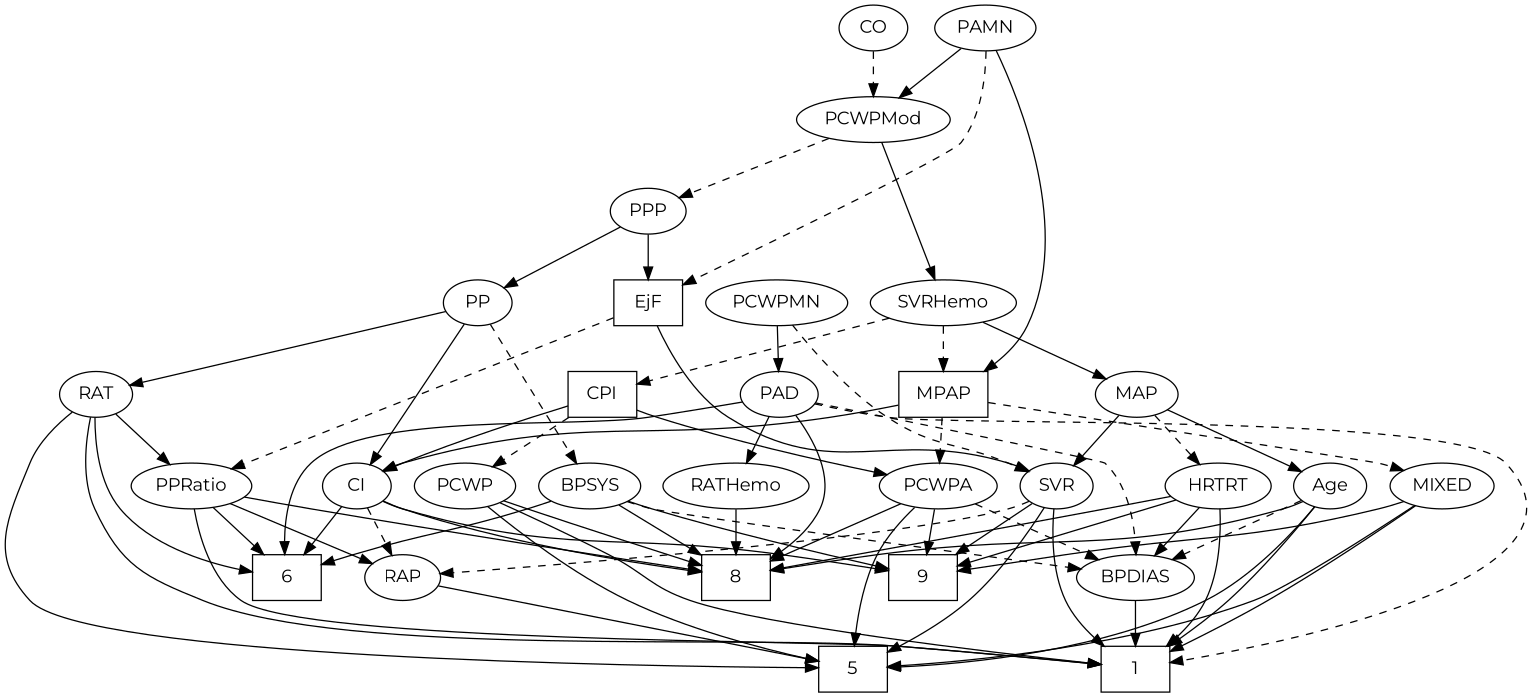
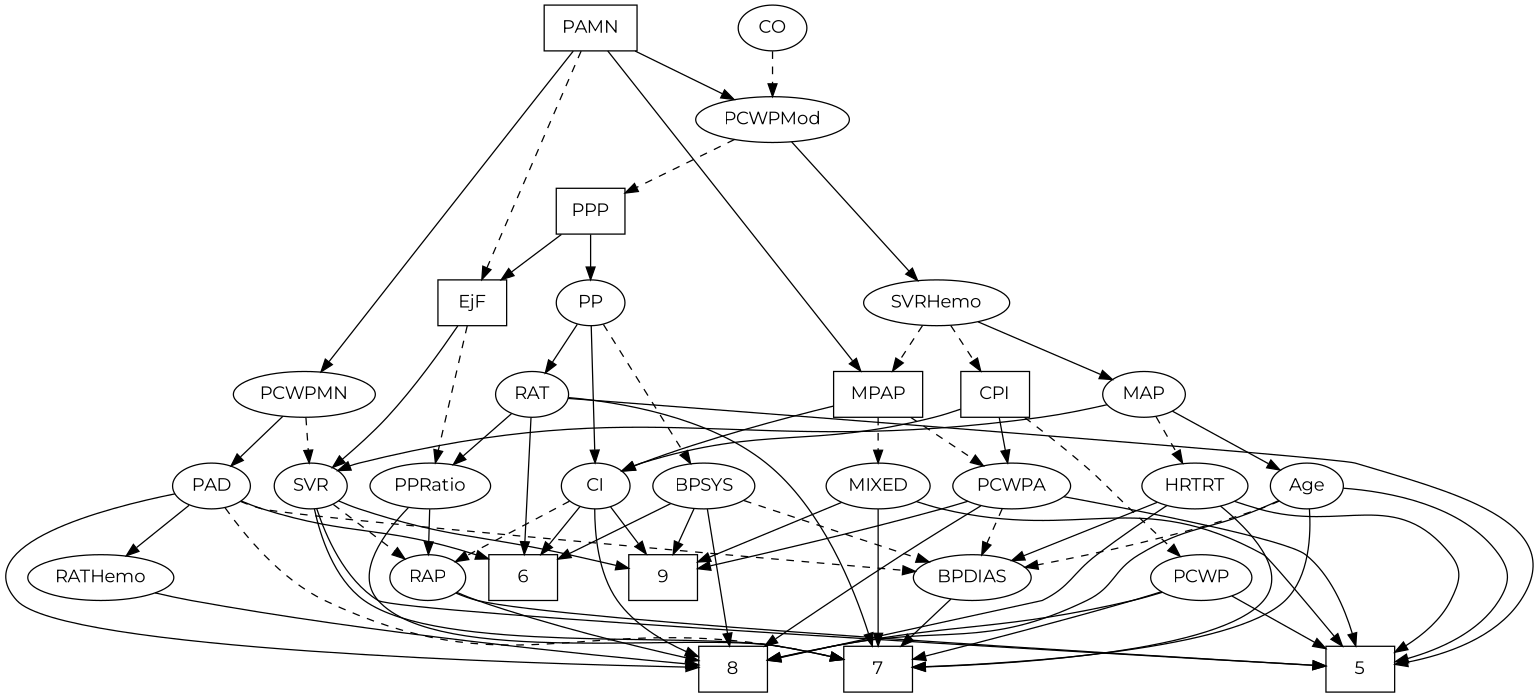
(985, 28) -> (591, 28)
none -> (451, 206)
(648, 211) -> (591, 211)
(234, 527) -> none
(422, 527) -> (570, 629)
(1073, 531) -> (1404, 521)
(1135, 669) -> (878, 669)
